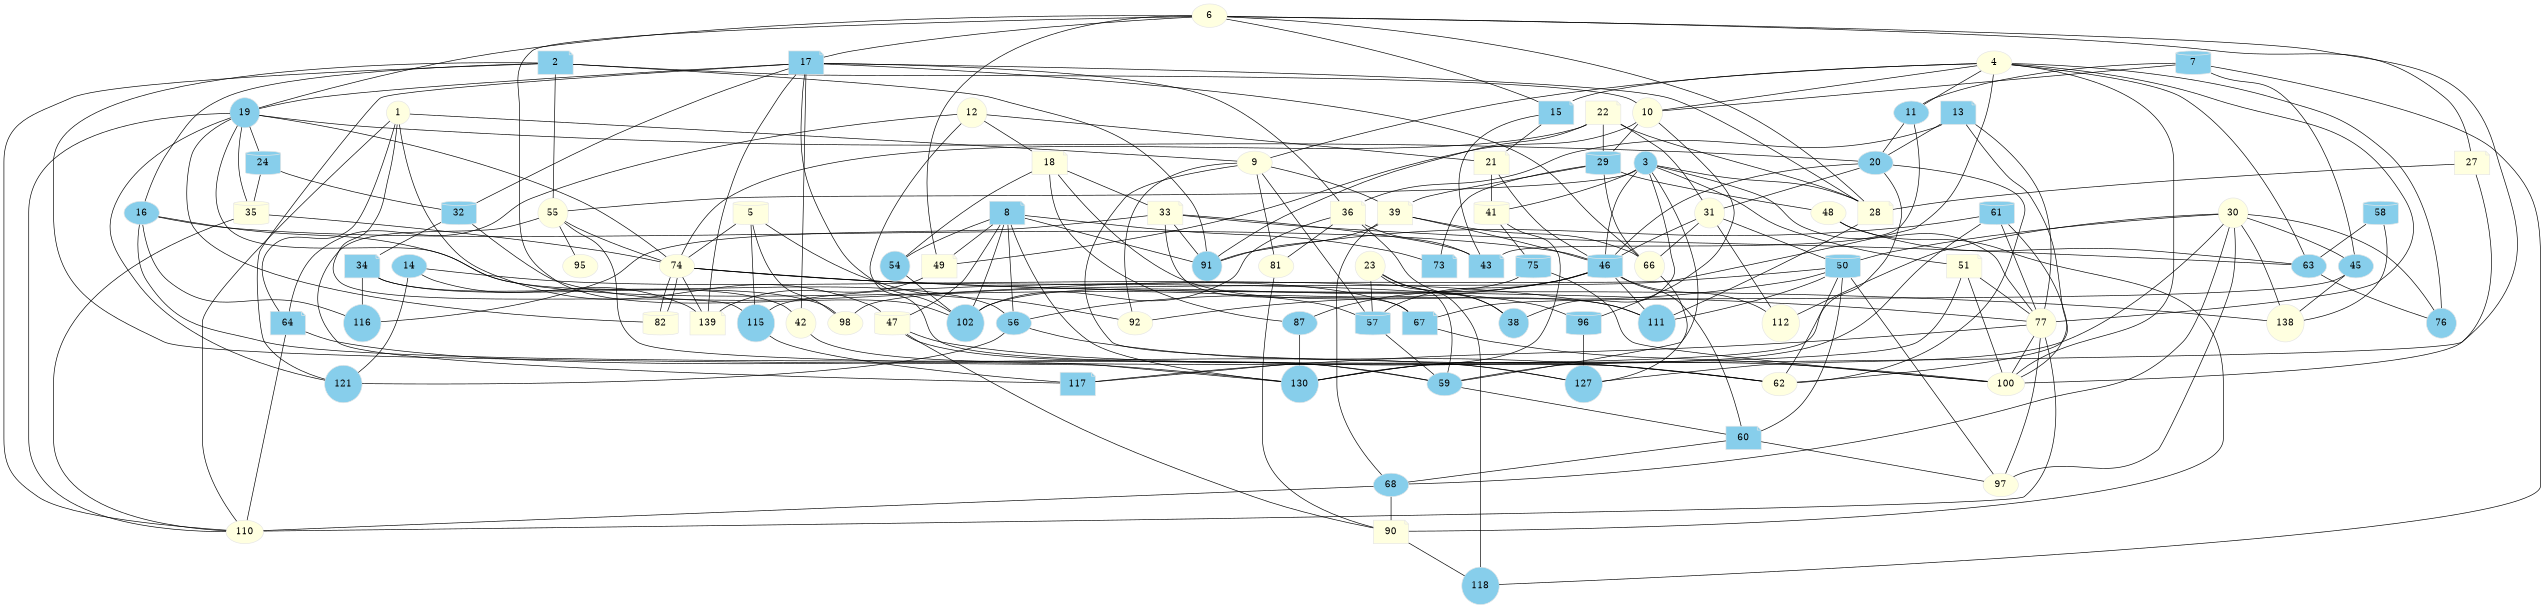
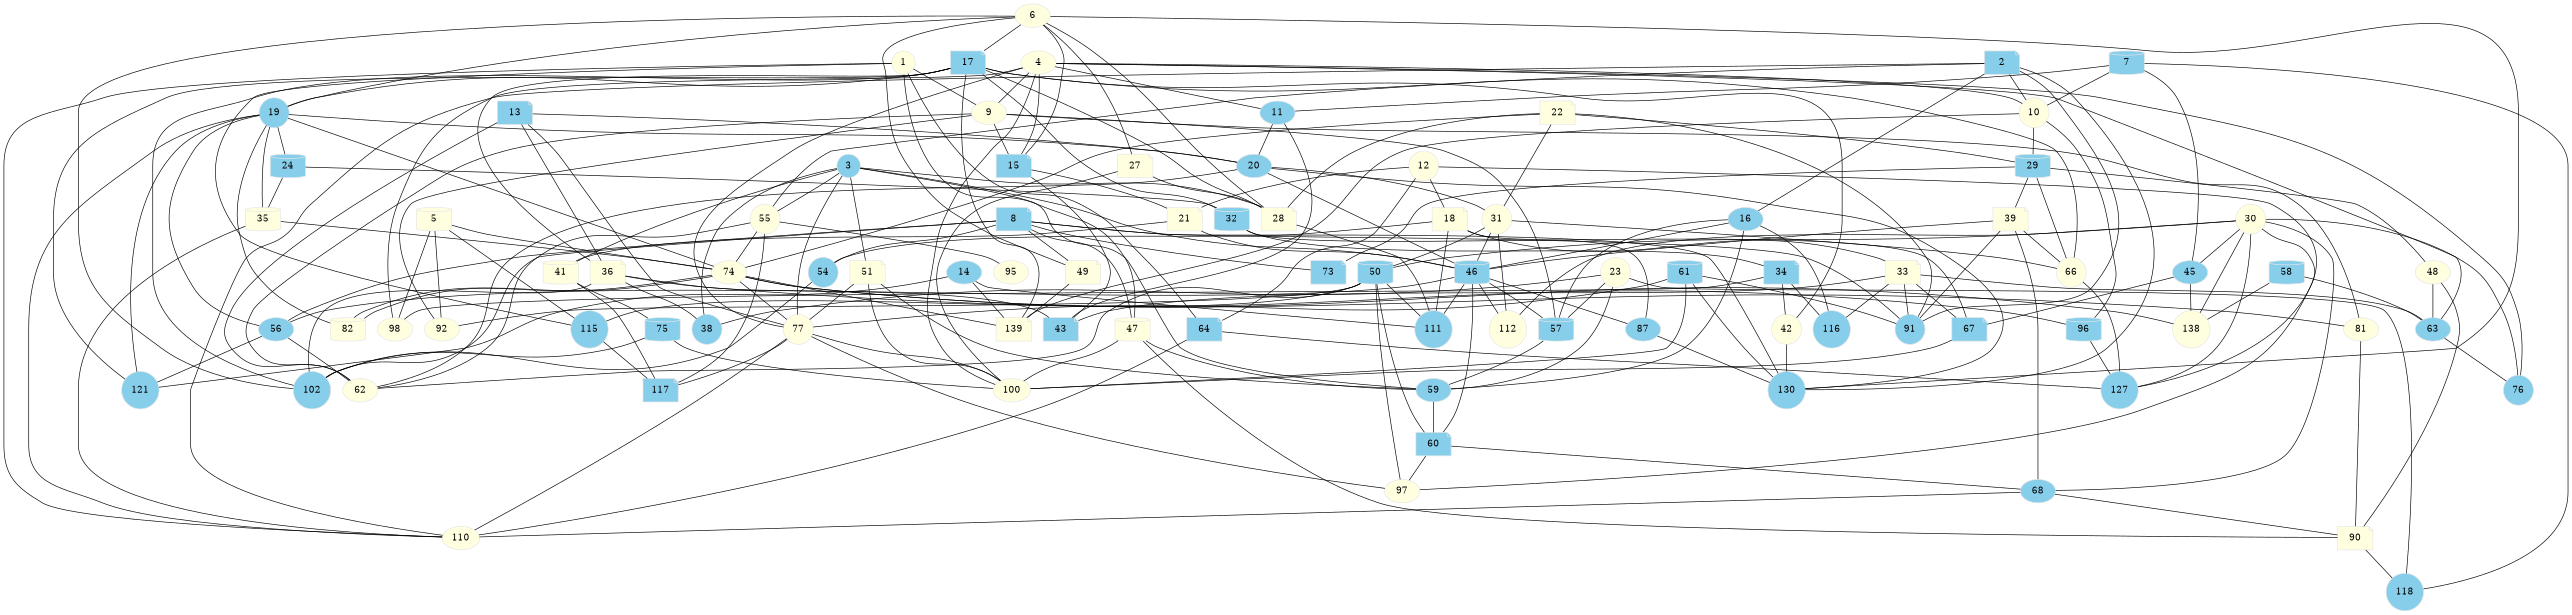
(1331, 183) -> (1004, 144)
(1299, 199) -> (1500, 137)
